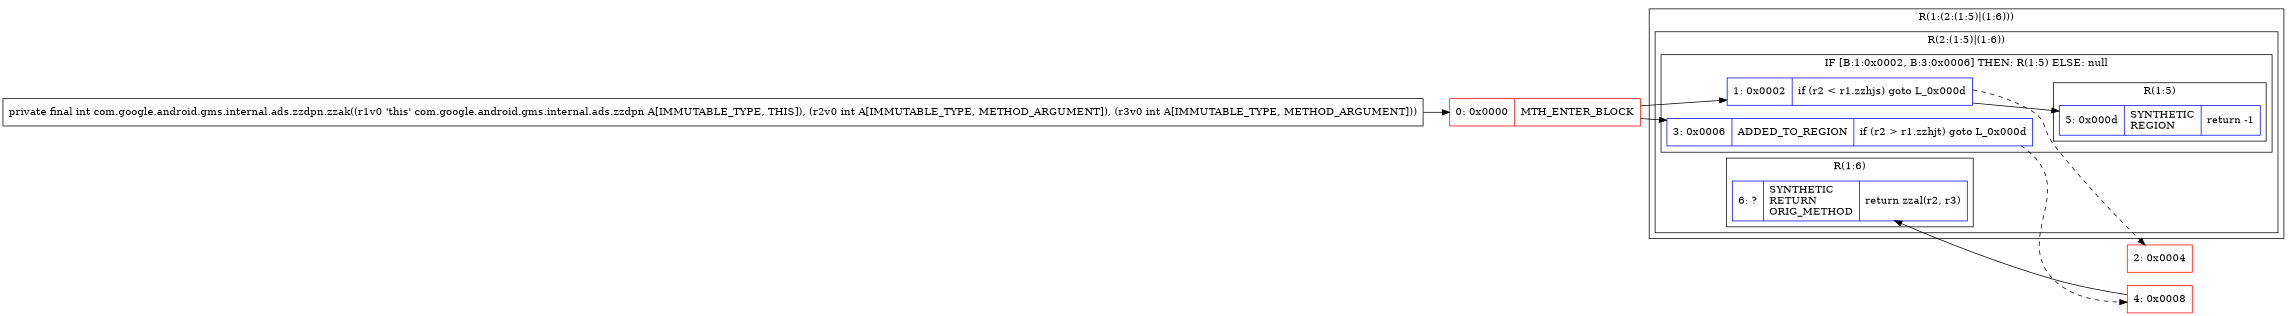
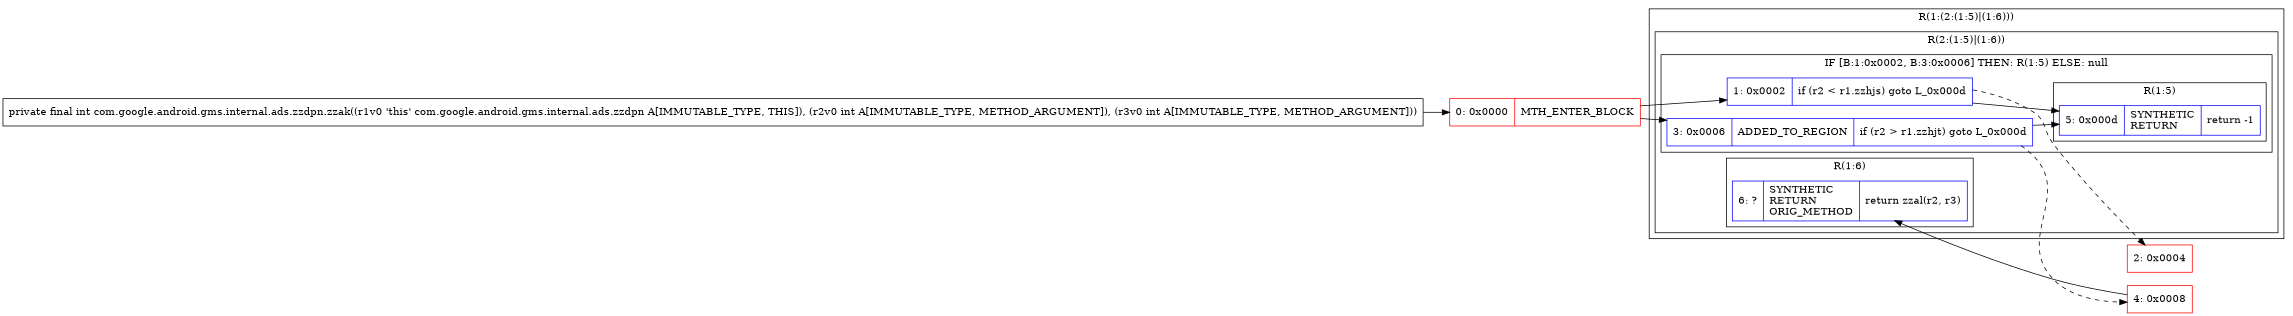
none -> (2039, 125)
(2153, 126) -> (2154, 126)
